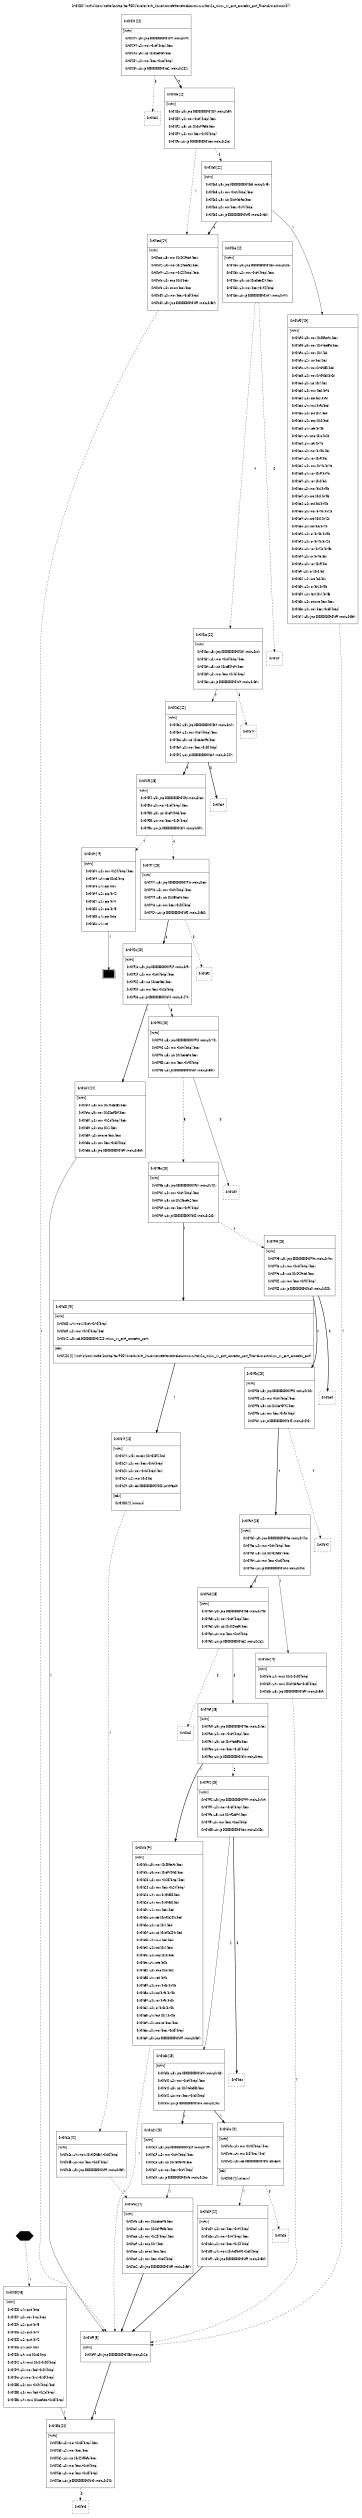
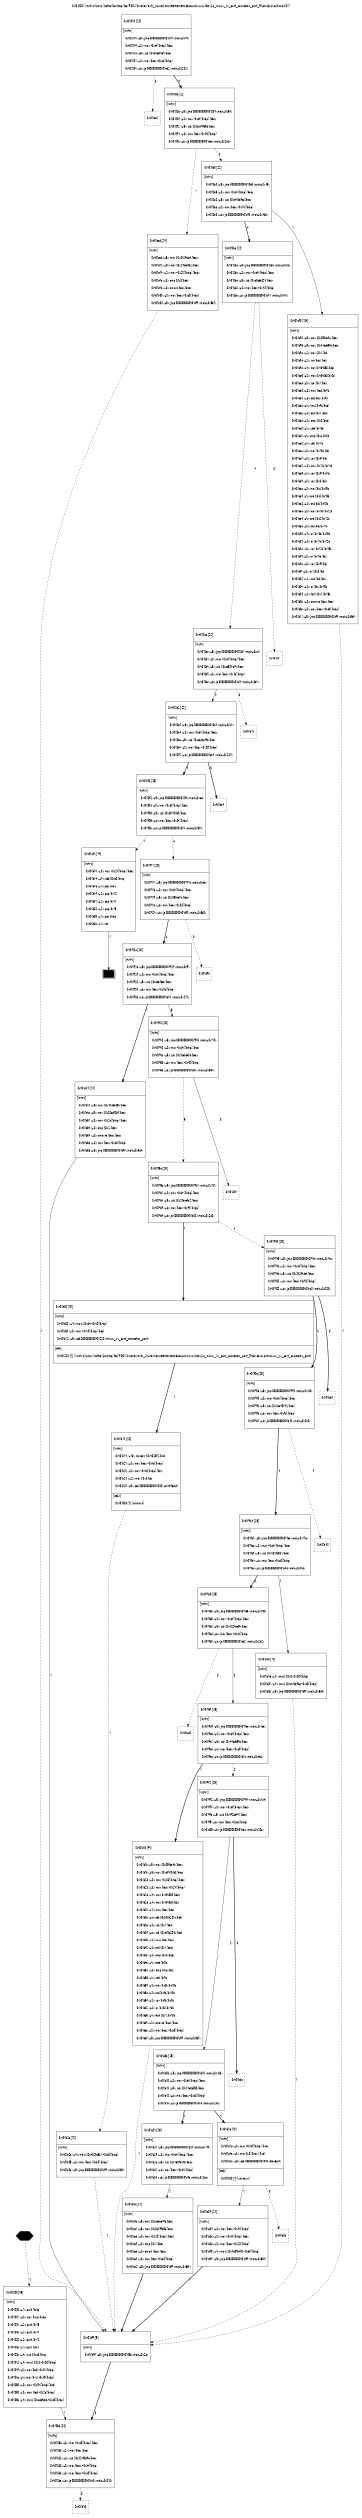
(213, 227) -> (247, 231)
(118, 2186) -> (104, 2253)
